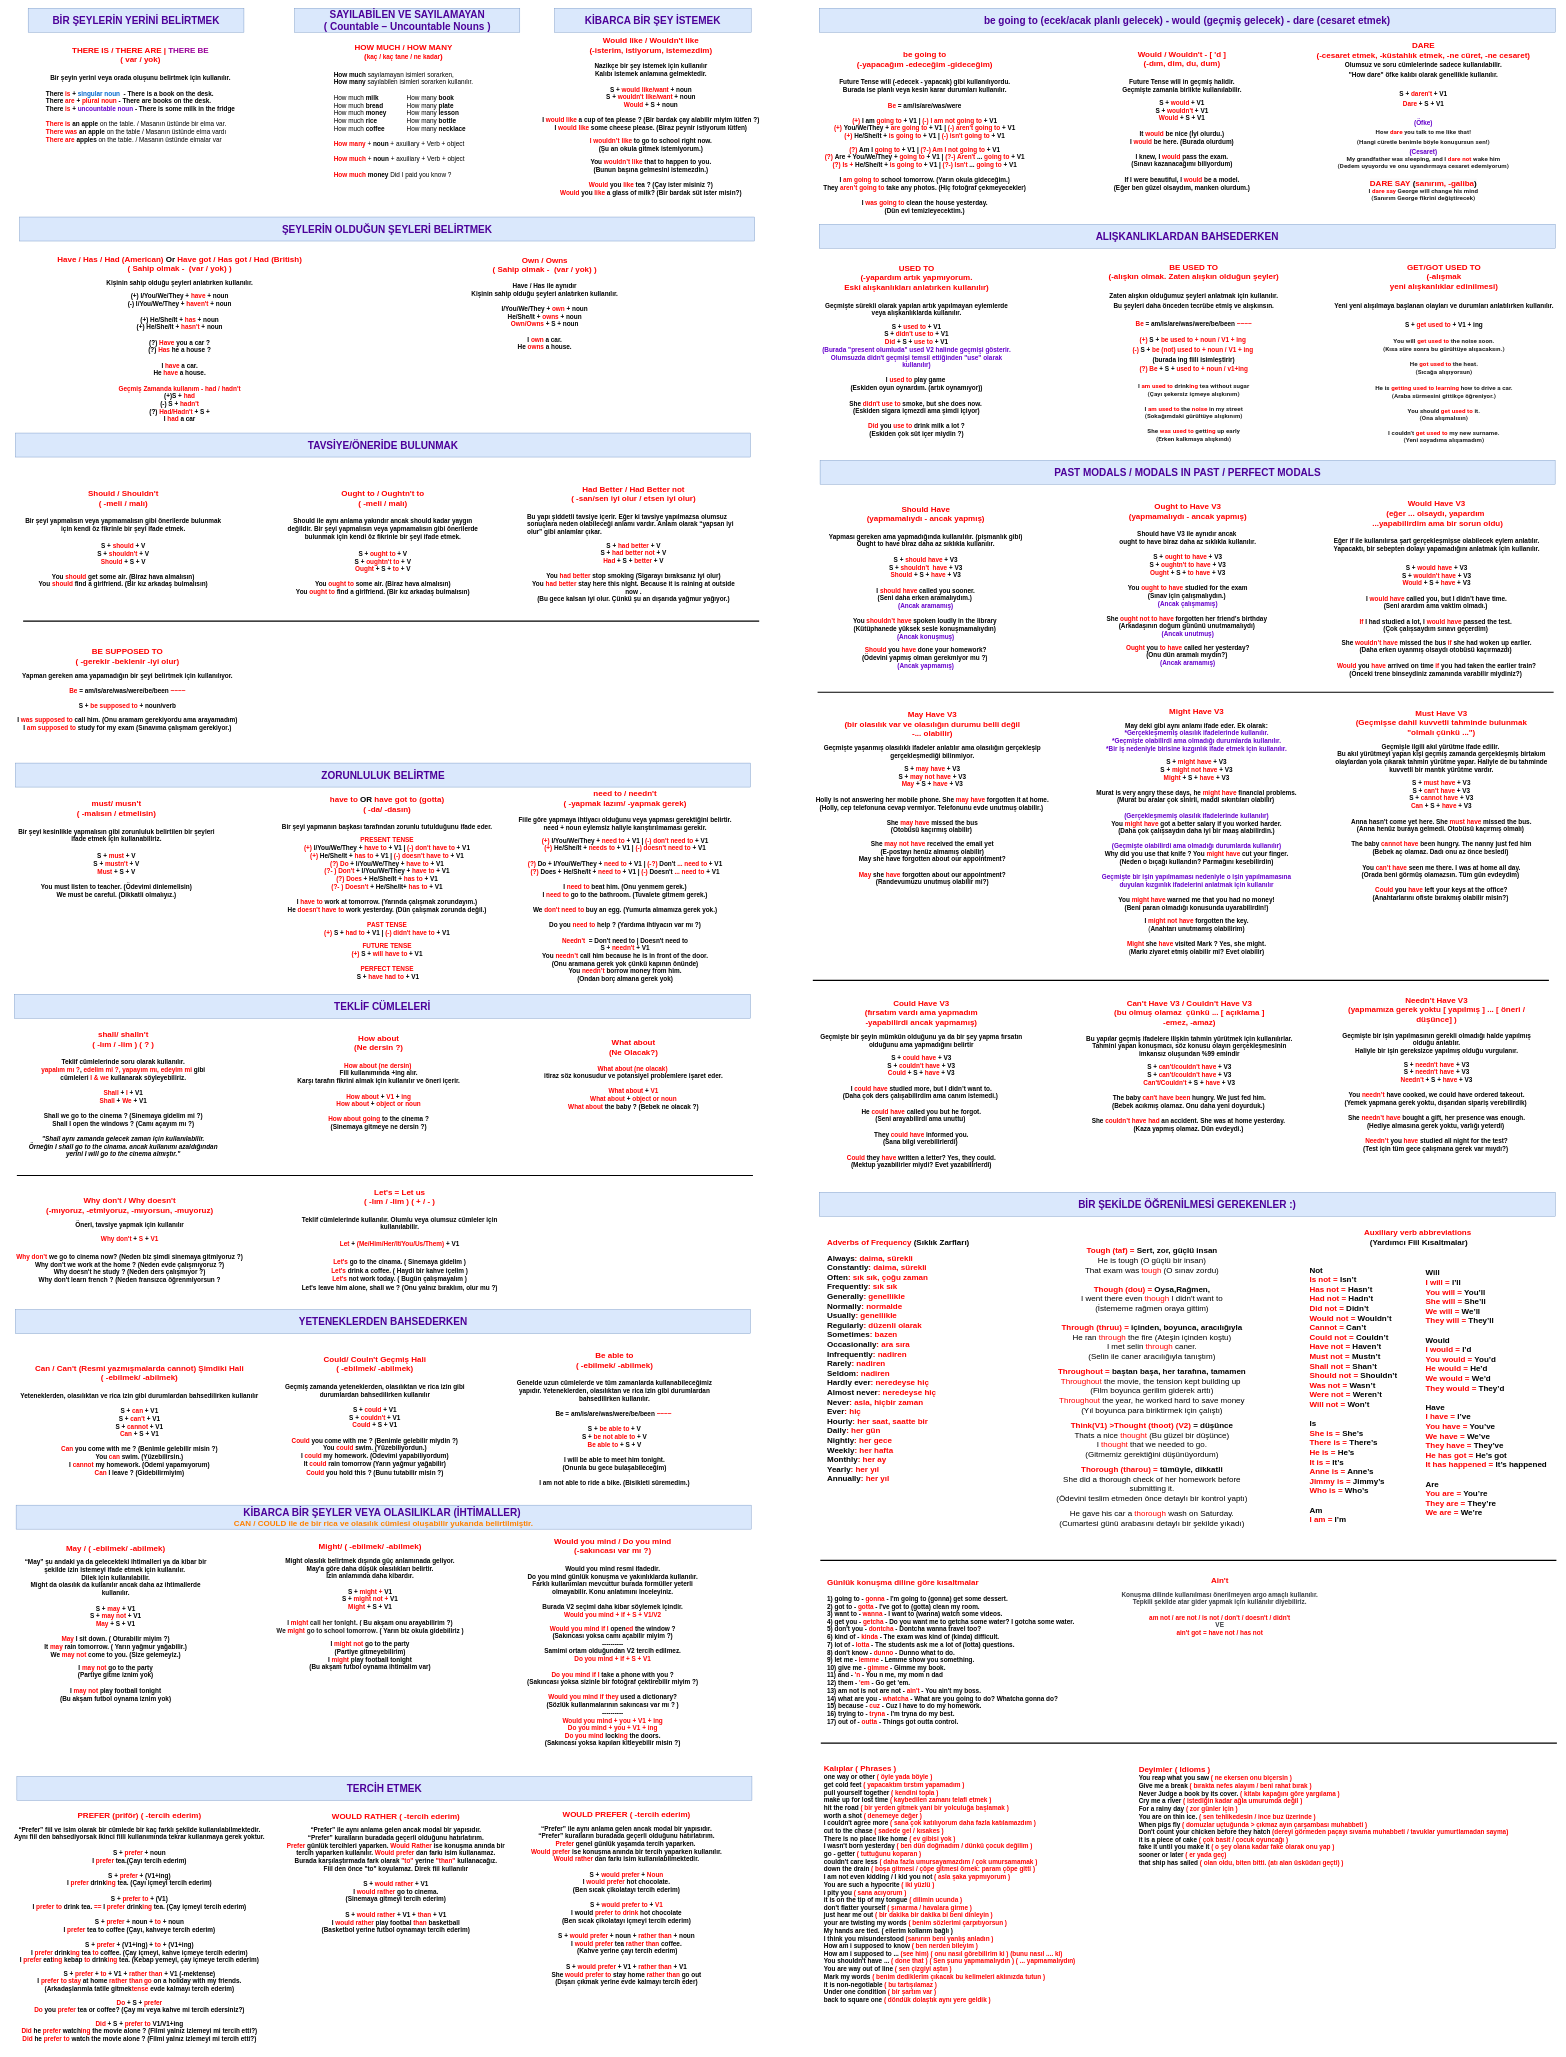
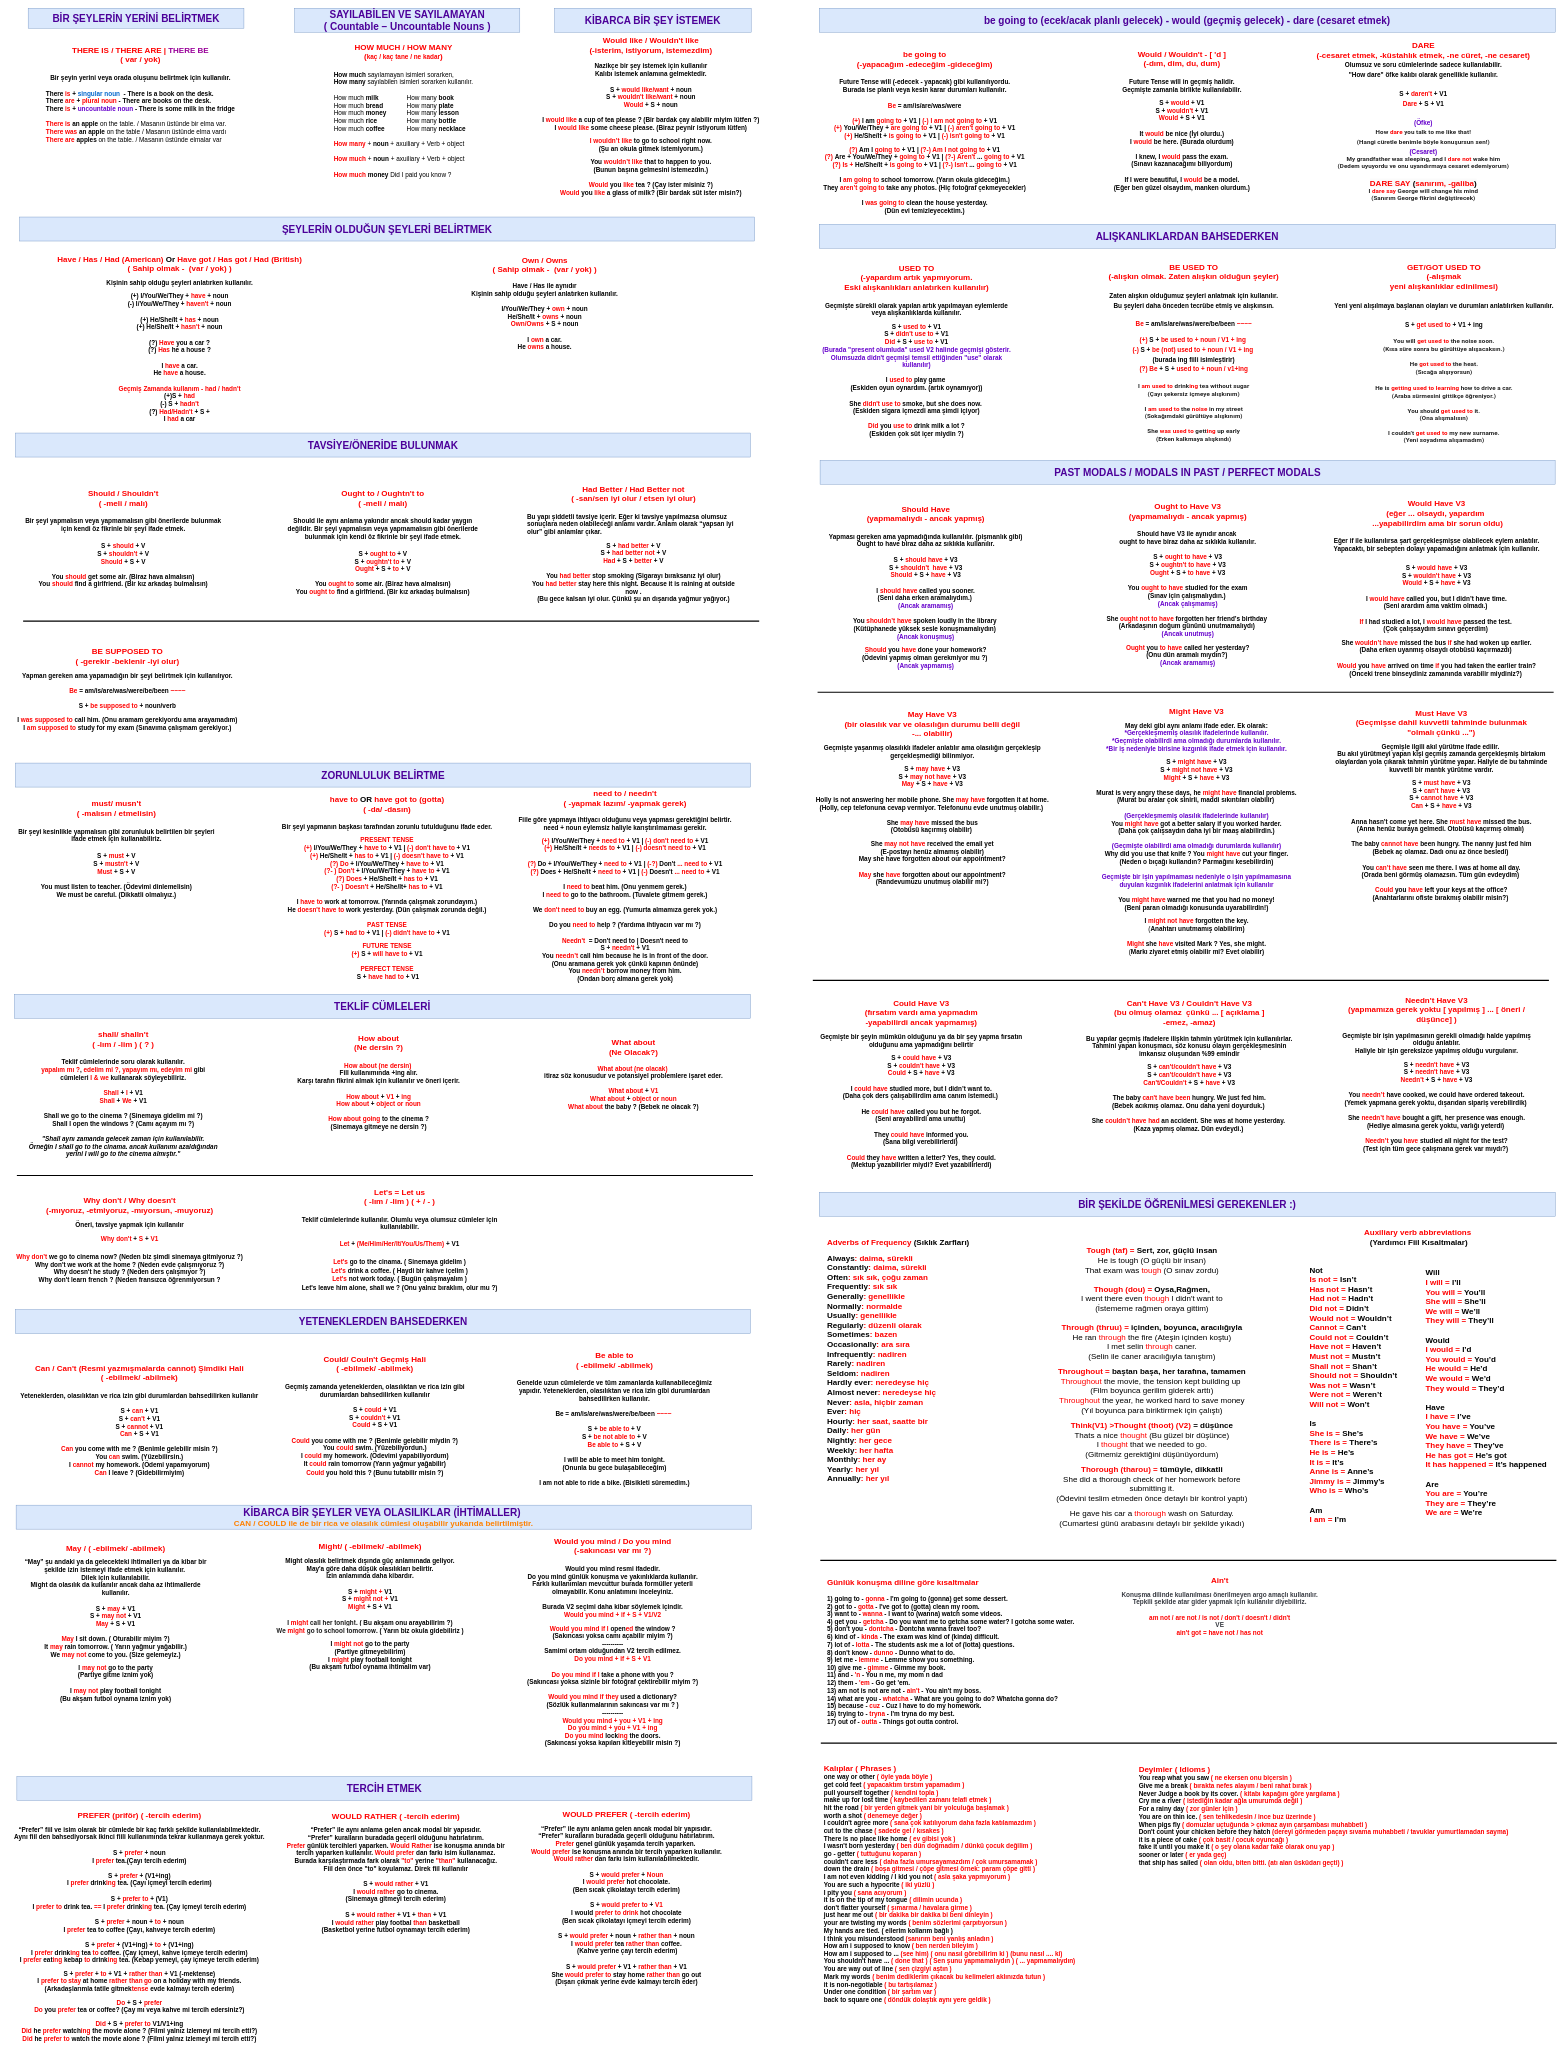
(136, 20) -> (136, 18)
